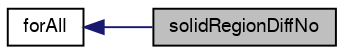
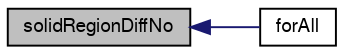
(128, 27) -> (235, 27)
